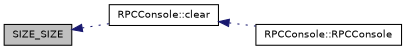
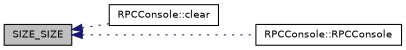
(242, 24) -> (169, 35)
